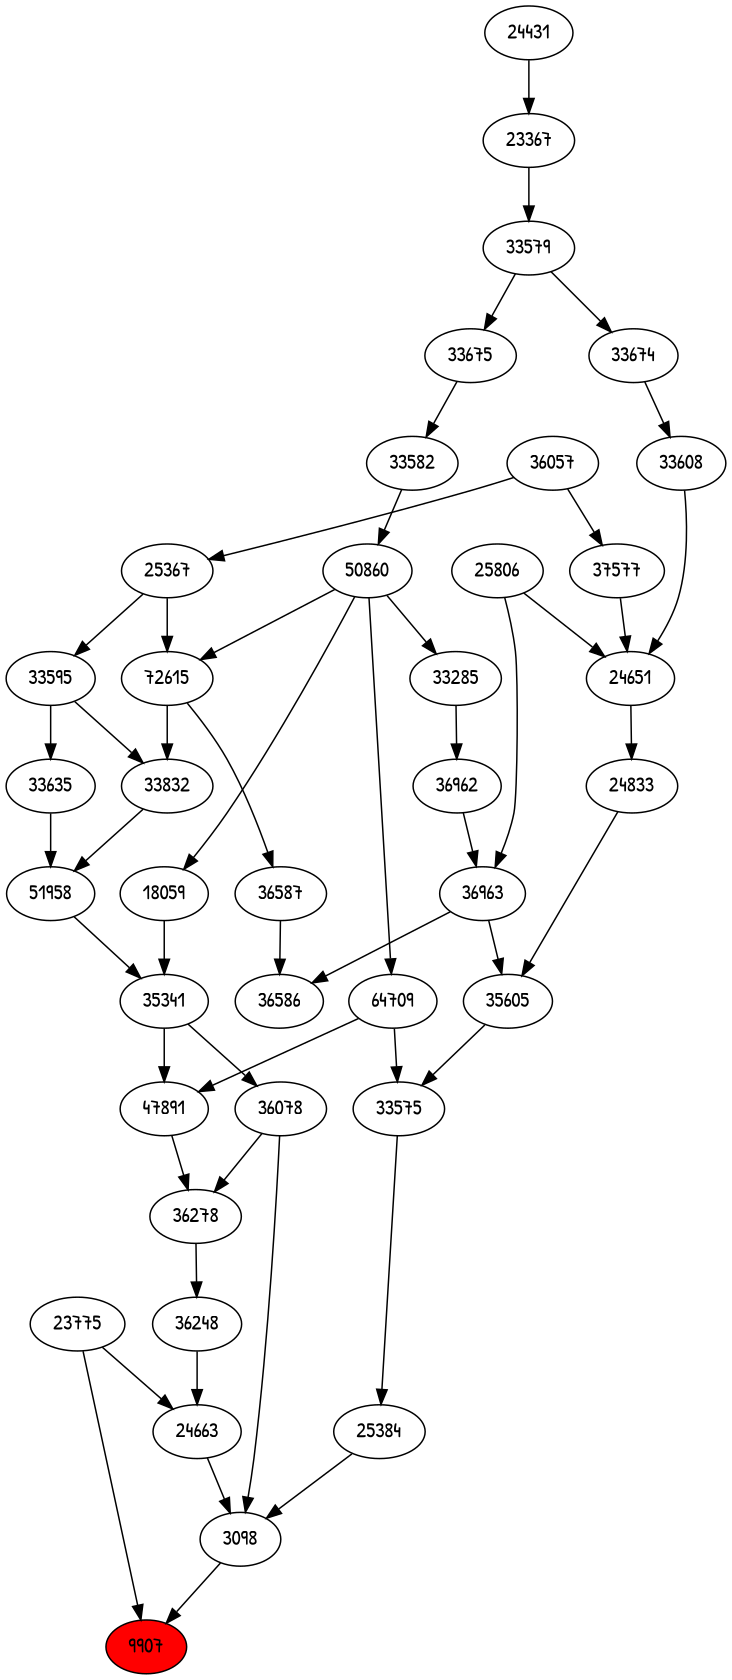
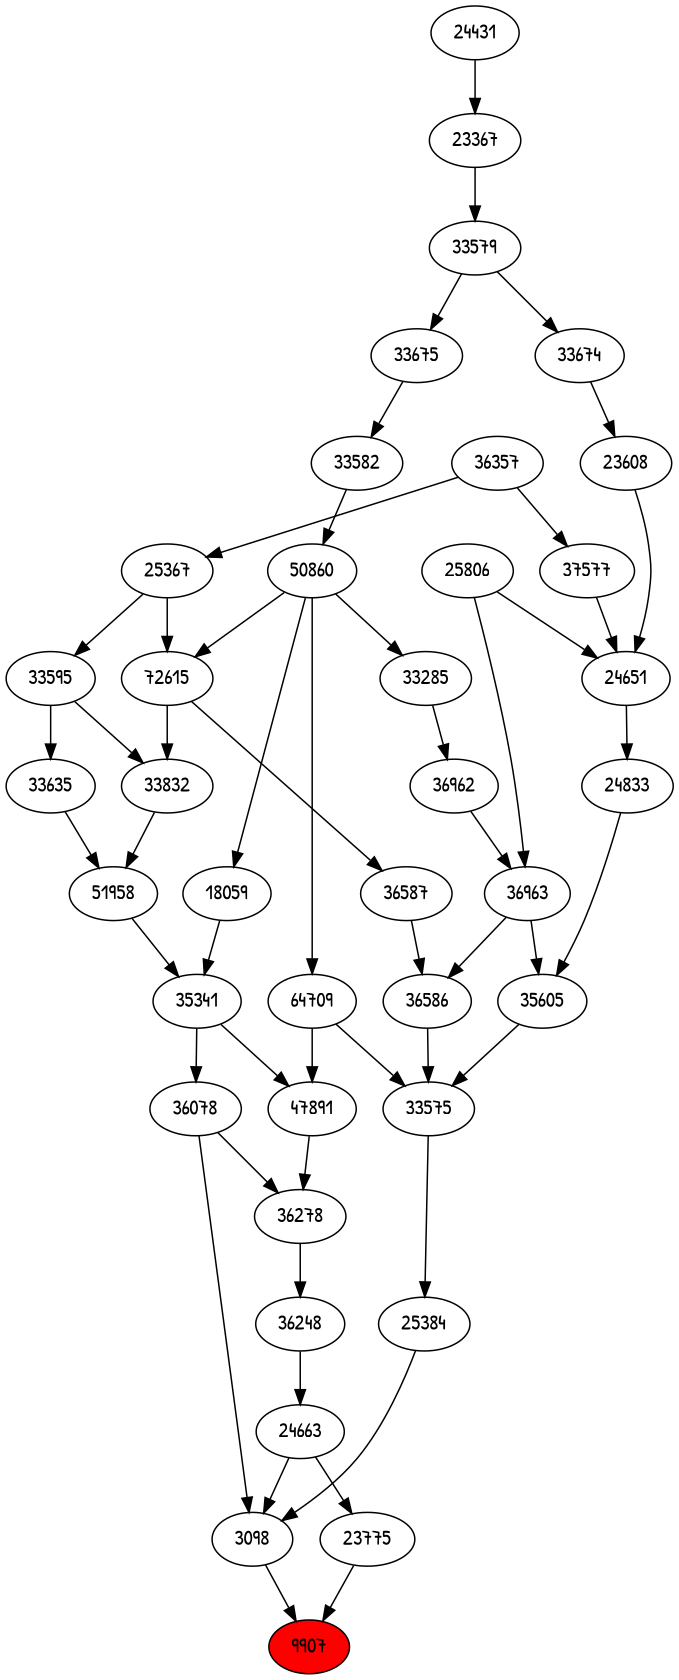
(553, 463) -> (498, 463)
(681, 463) -> (626, 463)
none -> (428, 1048)
(132, 1373) -> (327, 1476)
